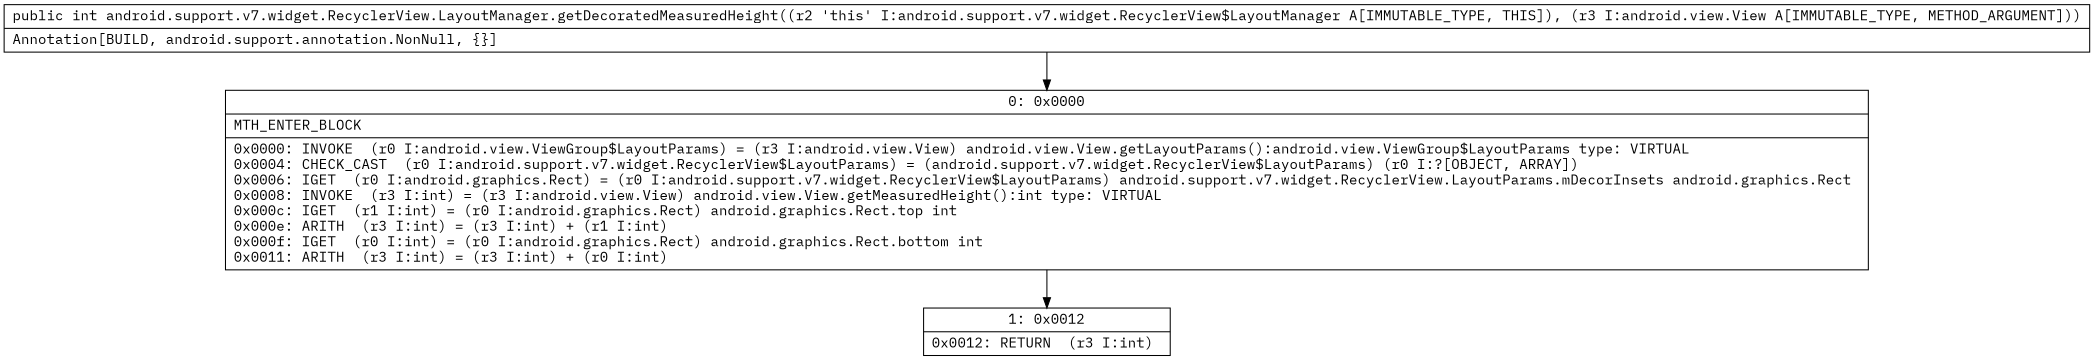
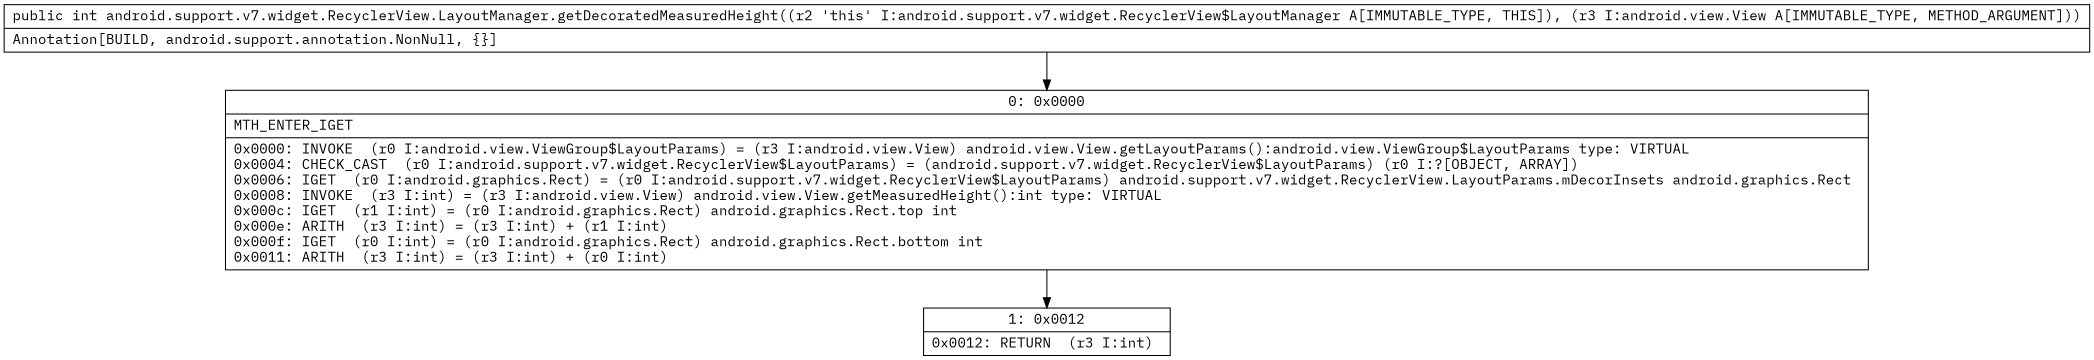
(298, 125) -> (294, 125)
